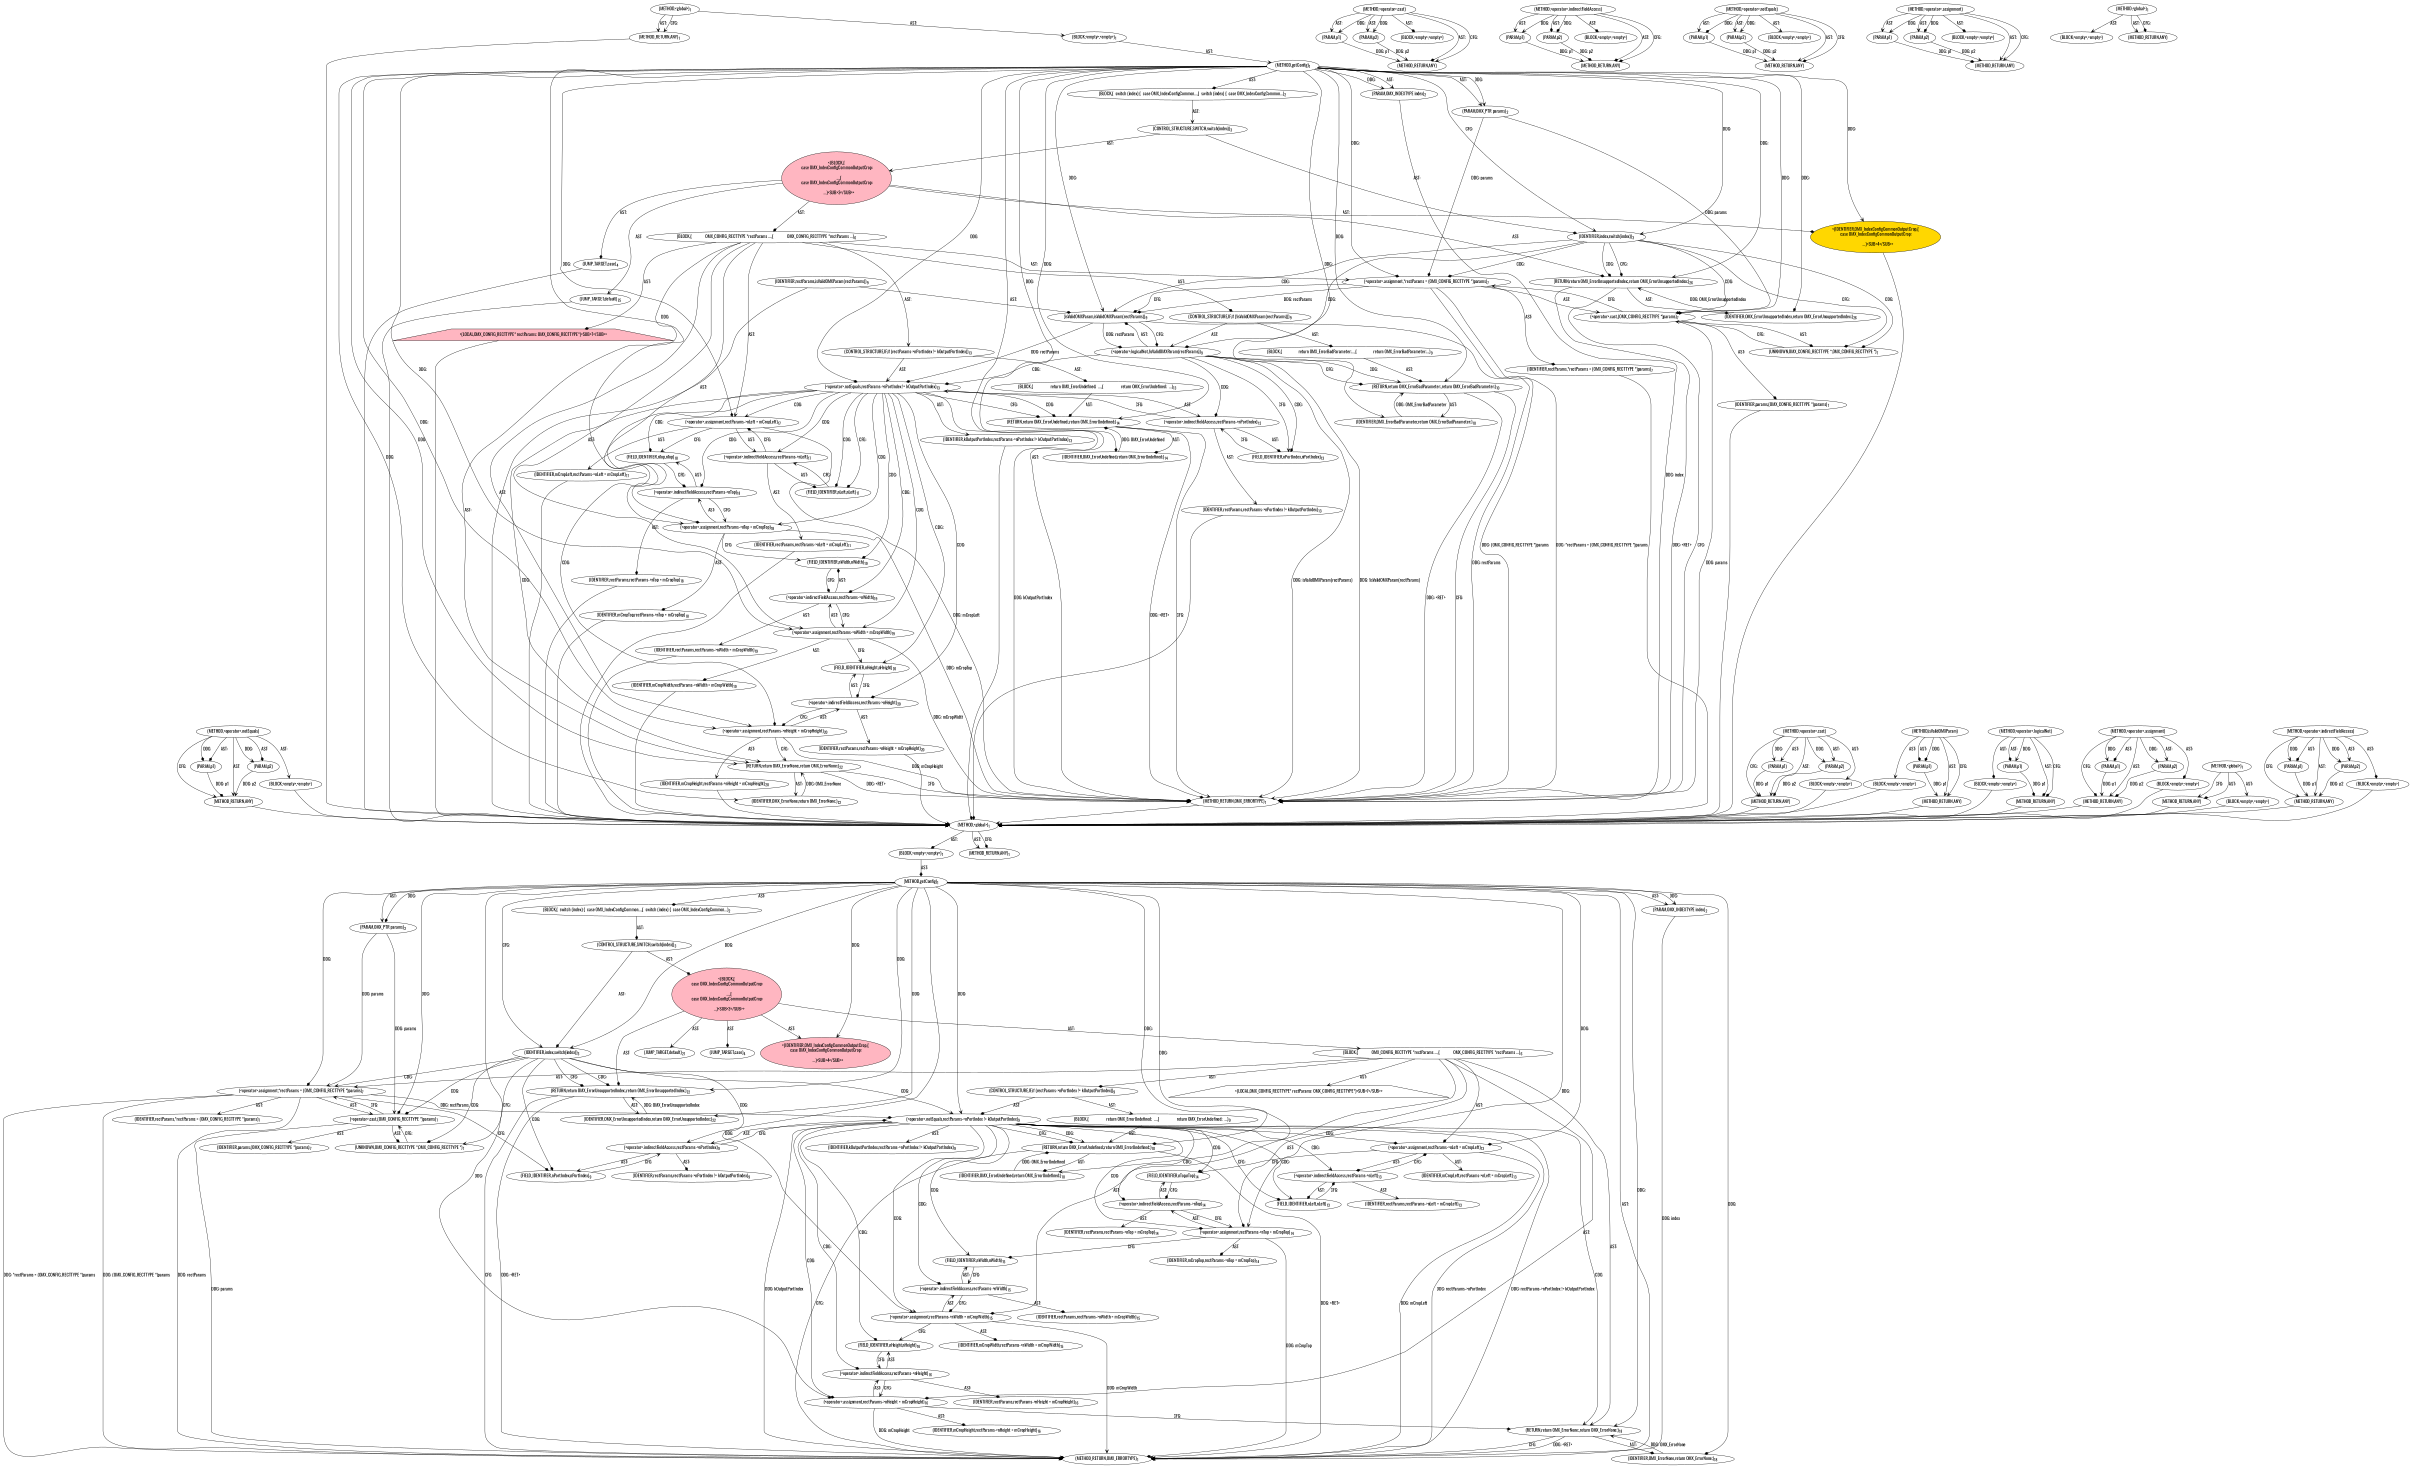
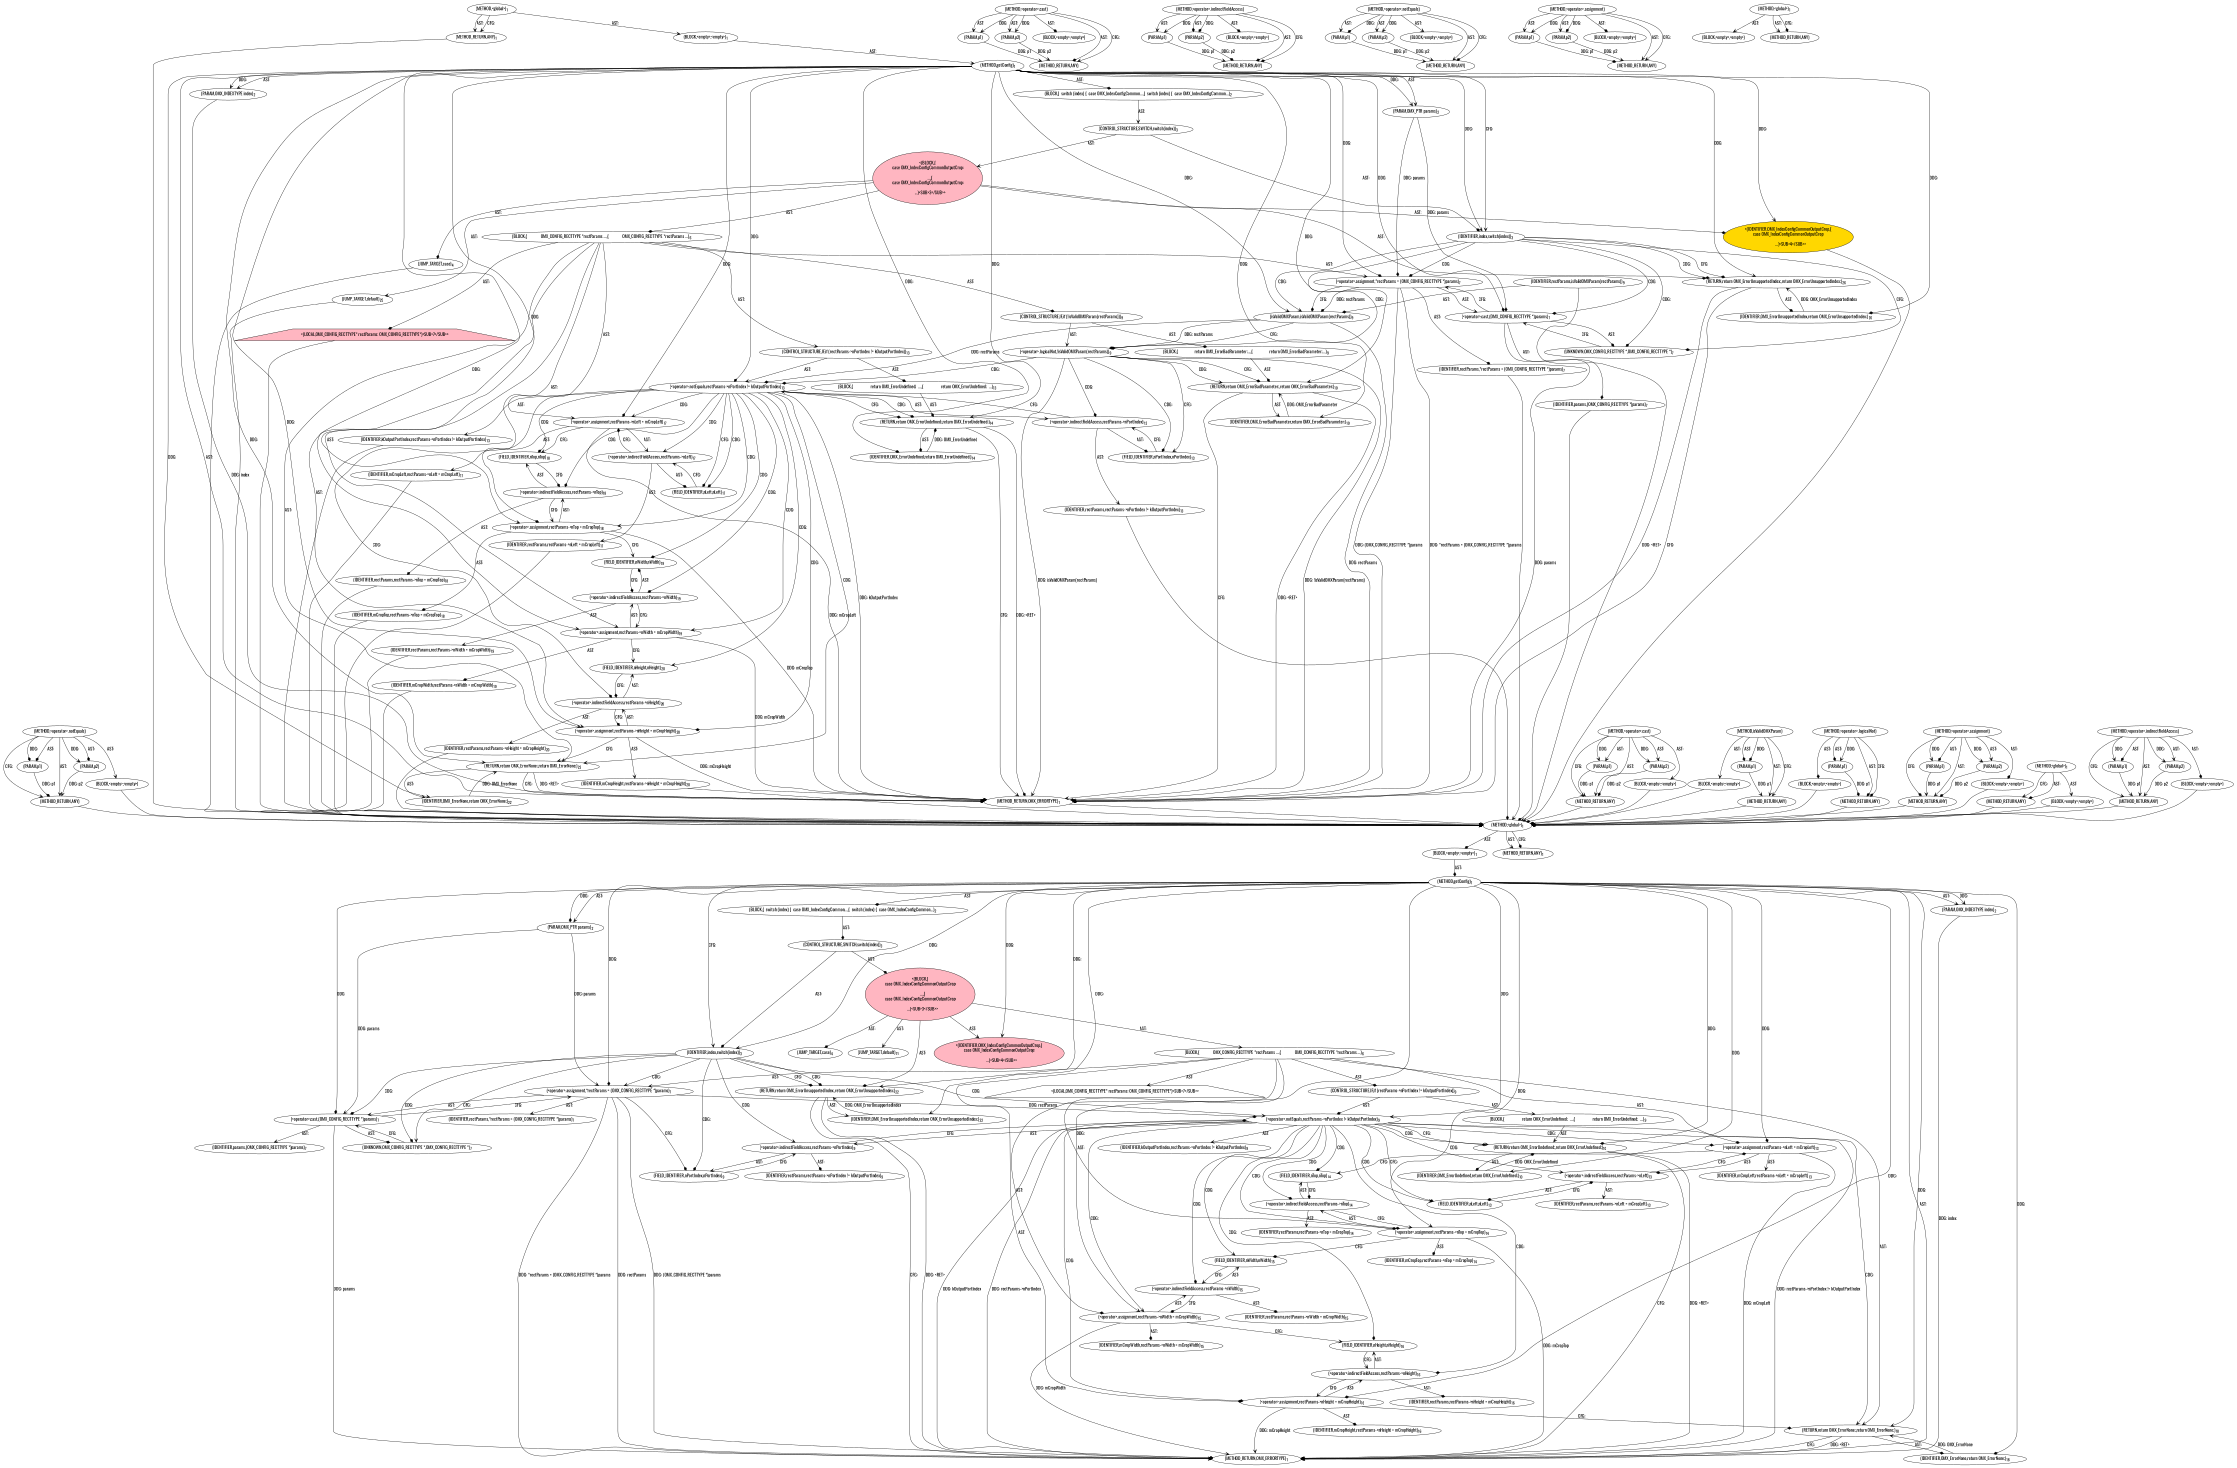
(1138, 335) -> none
